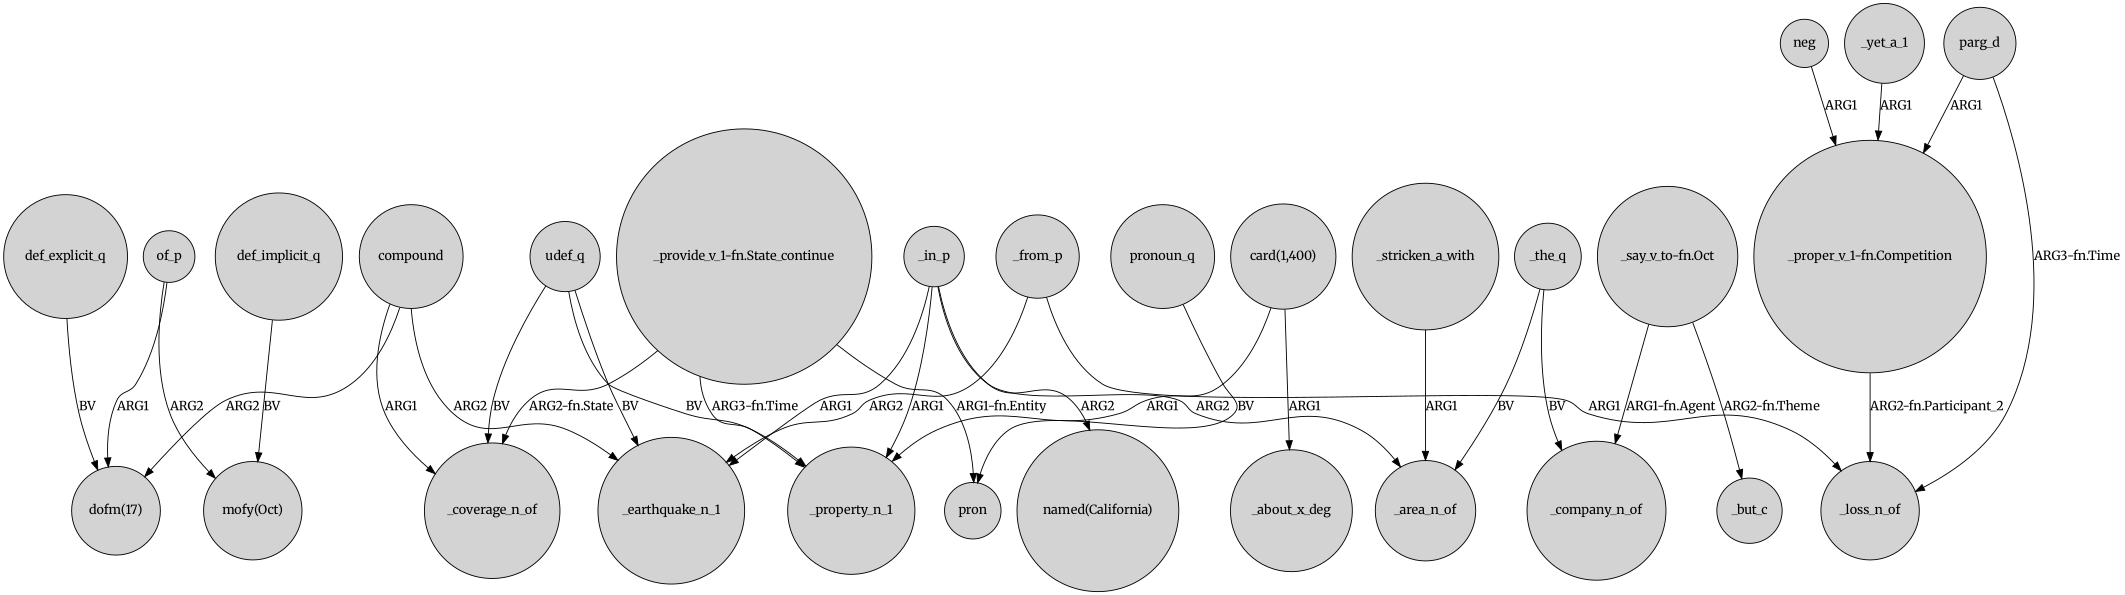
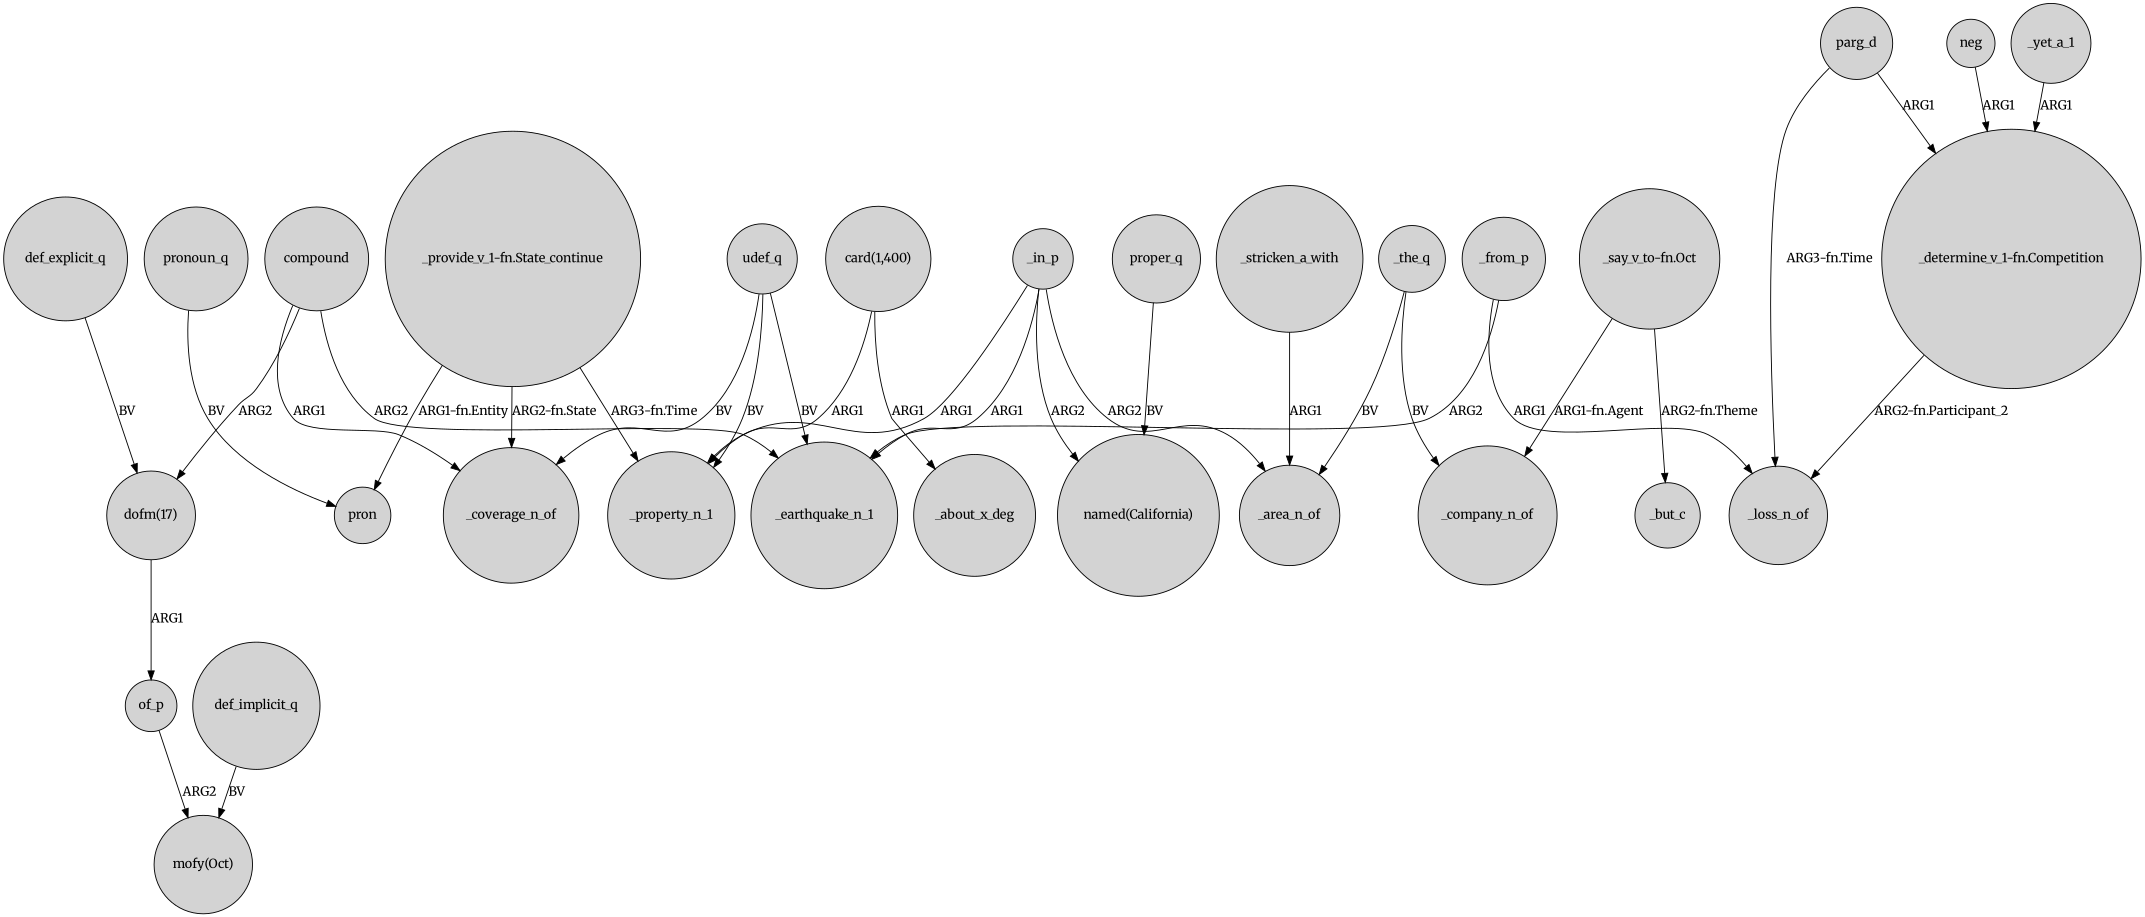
(1870, 257) -> (2011, 259)
none -> (1156, 259)
(141, 374) -> (151, 615)
